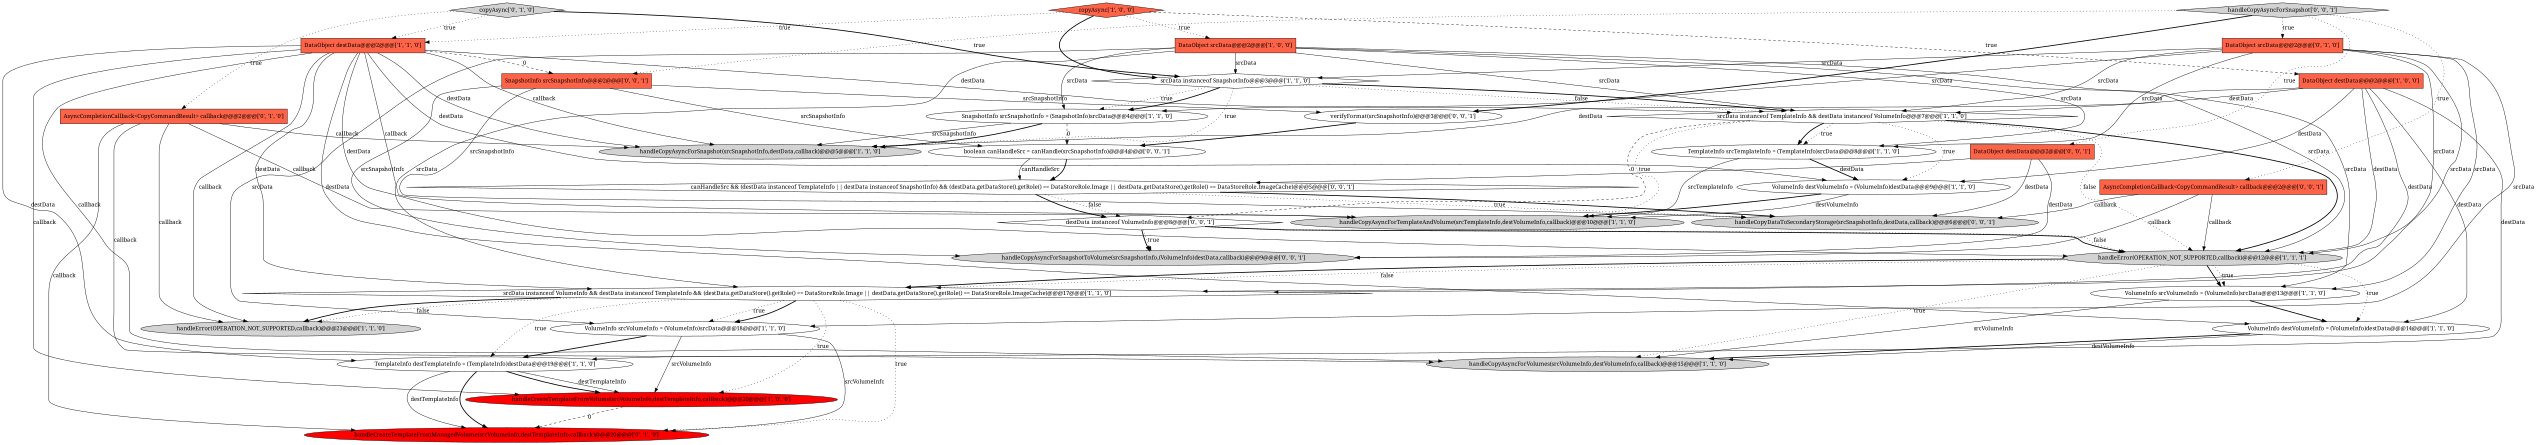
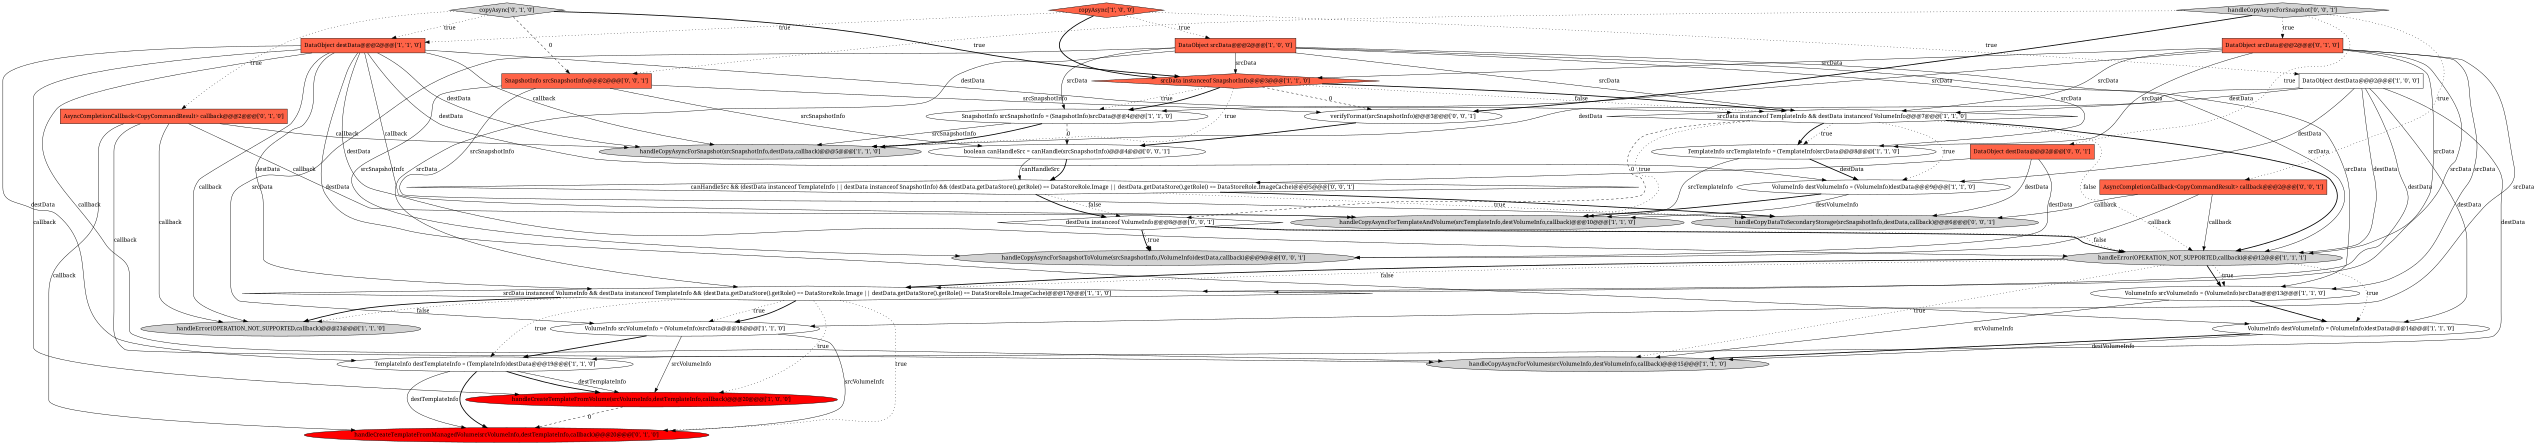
(1722, 38) -> (1722, 38)
(488, 59) -> (540, 44)
(1235, 81) -> (1235, 81)
(2361, 81) -> (2361, 81)
none -> (1315, 98)
